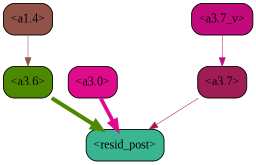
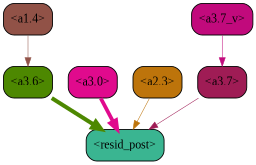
none -> (158, 82)
